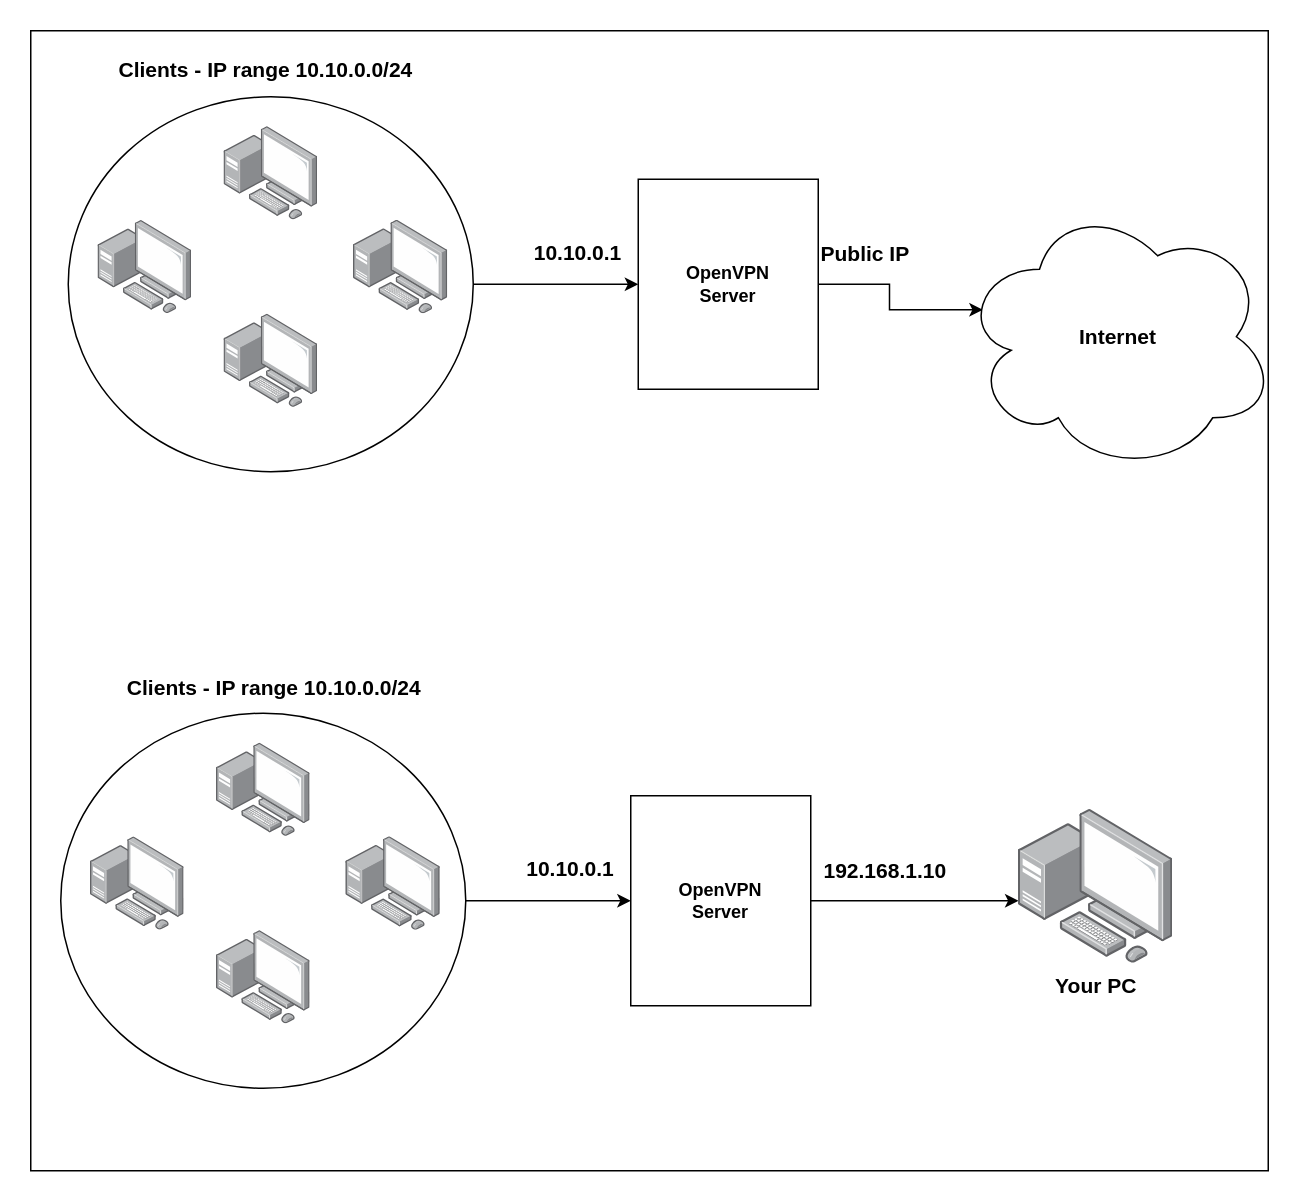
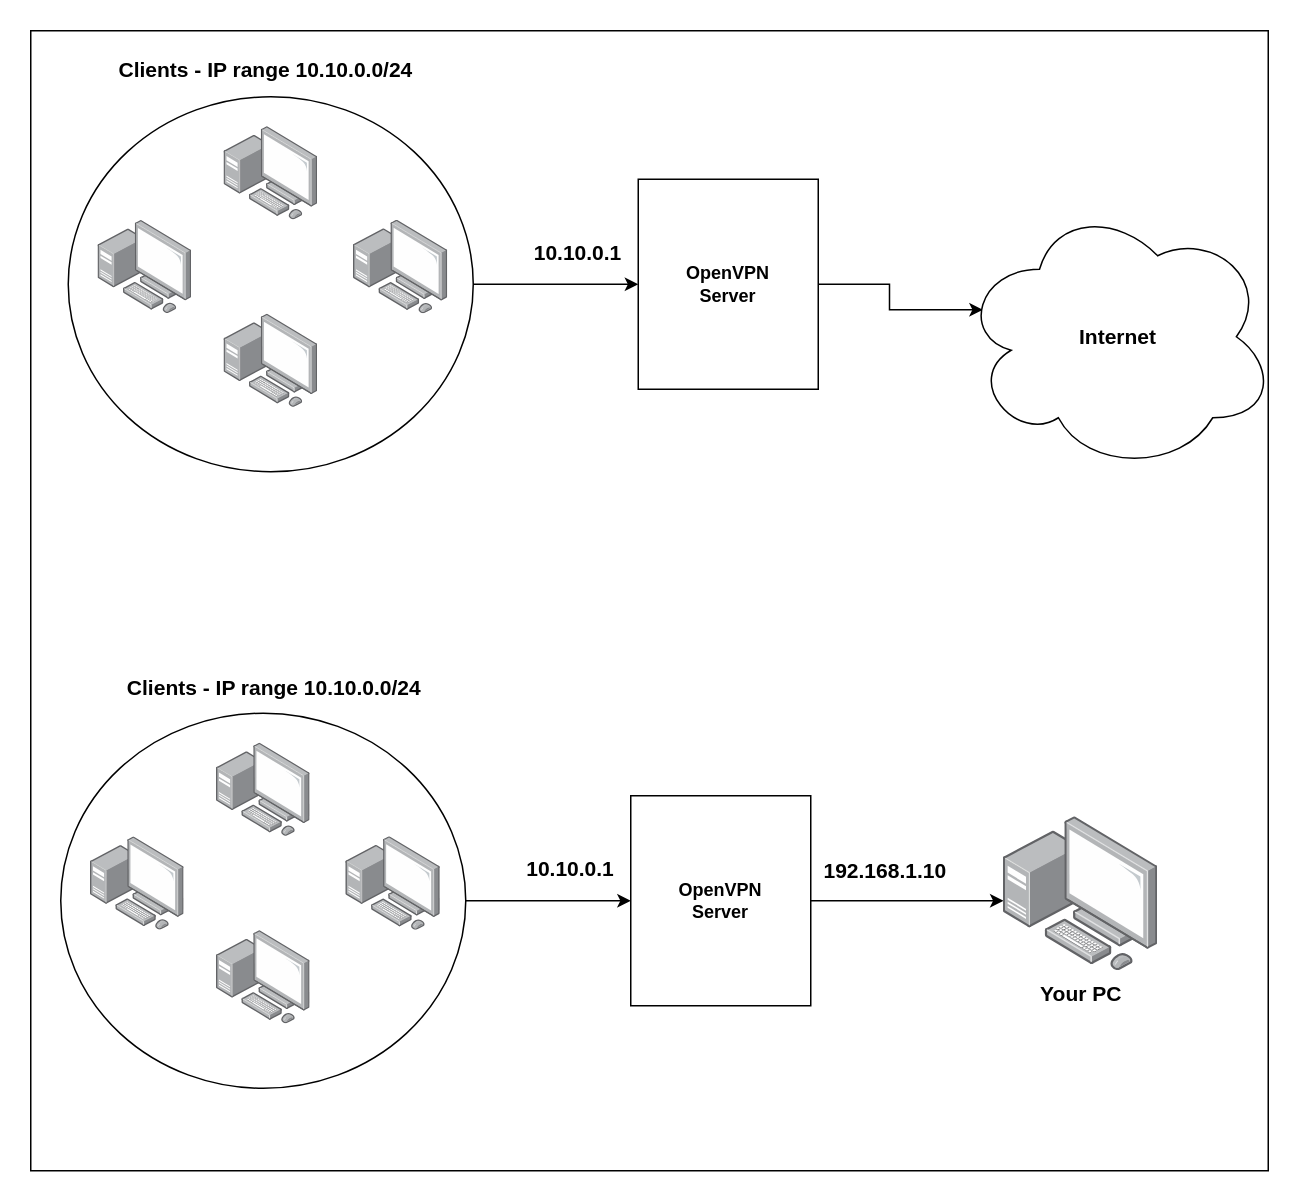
(871, 253) -> none
(1096, 887) -> (1081, 894)
